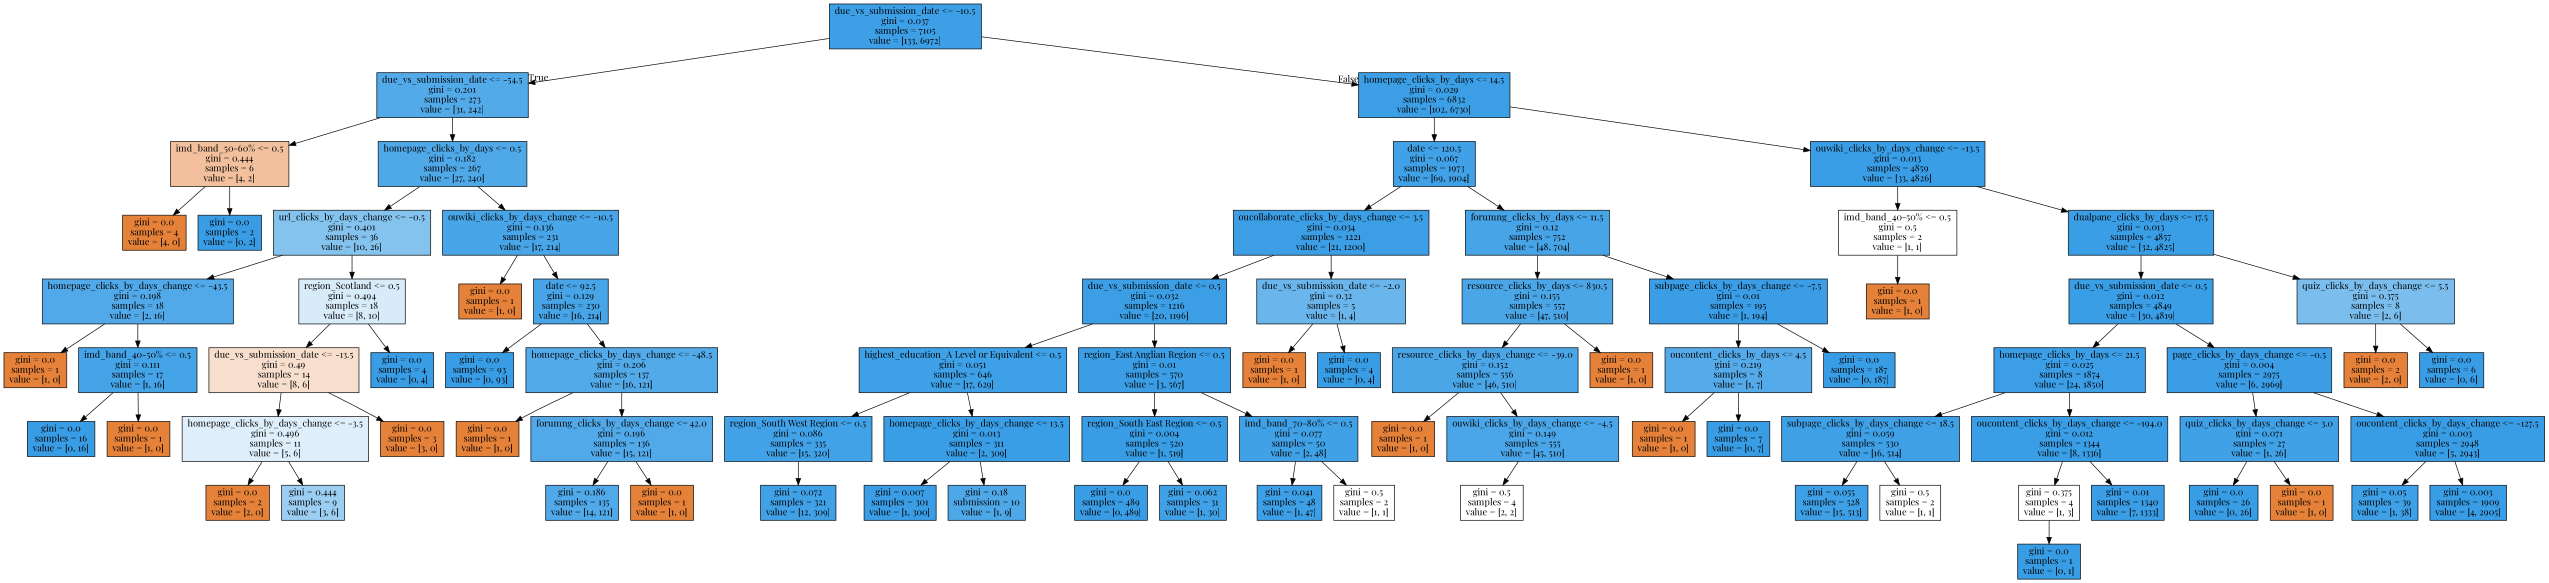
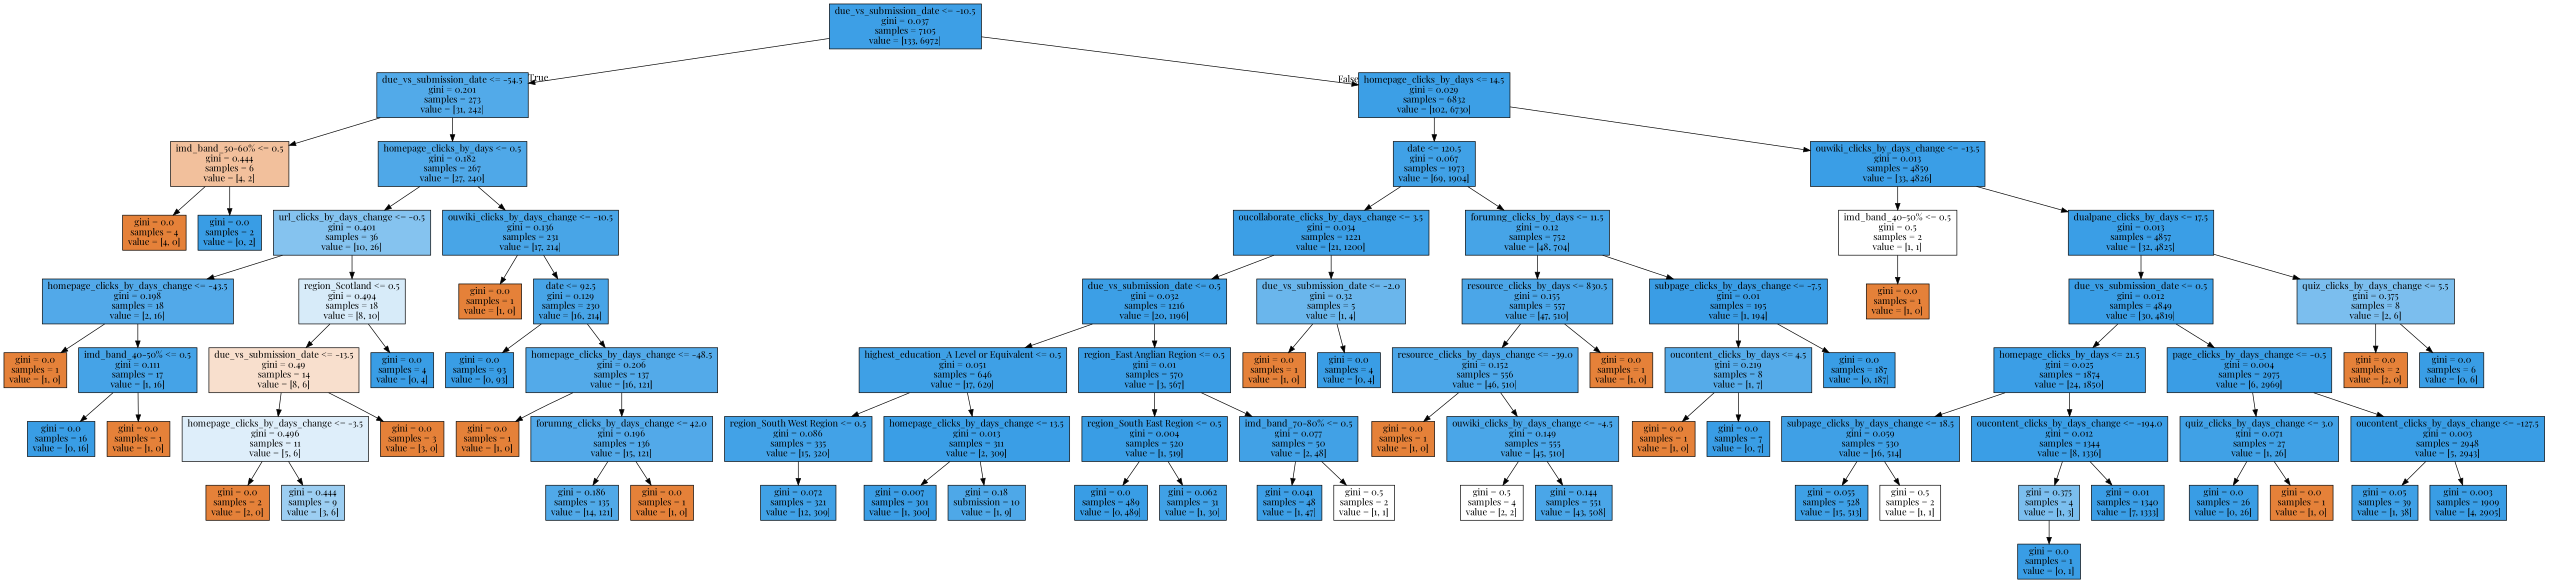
none -> (1574, 503)
(2049, 503) -> (2049, 503)
